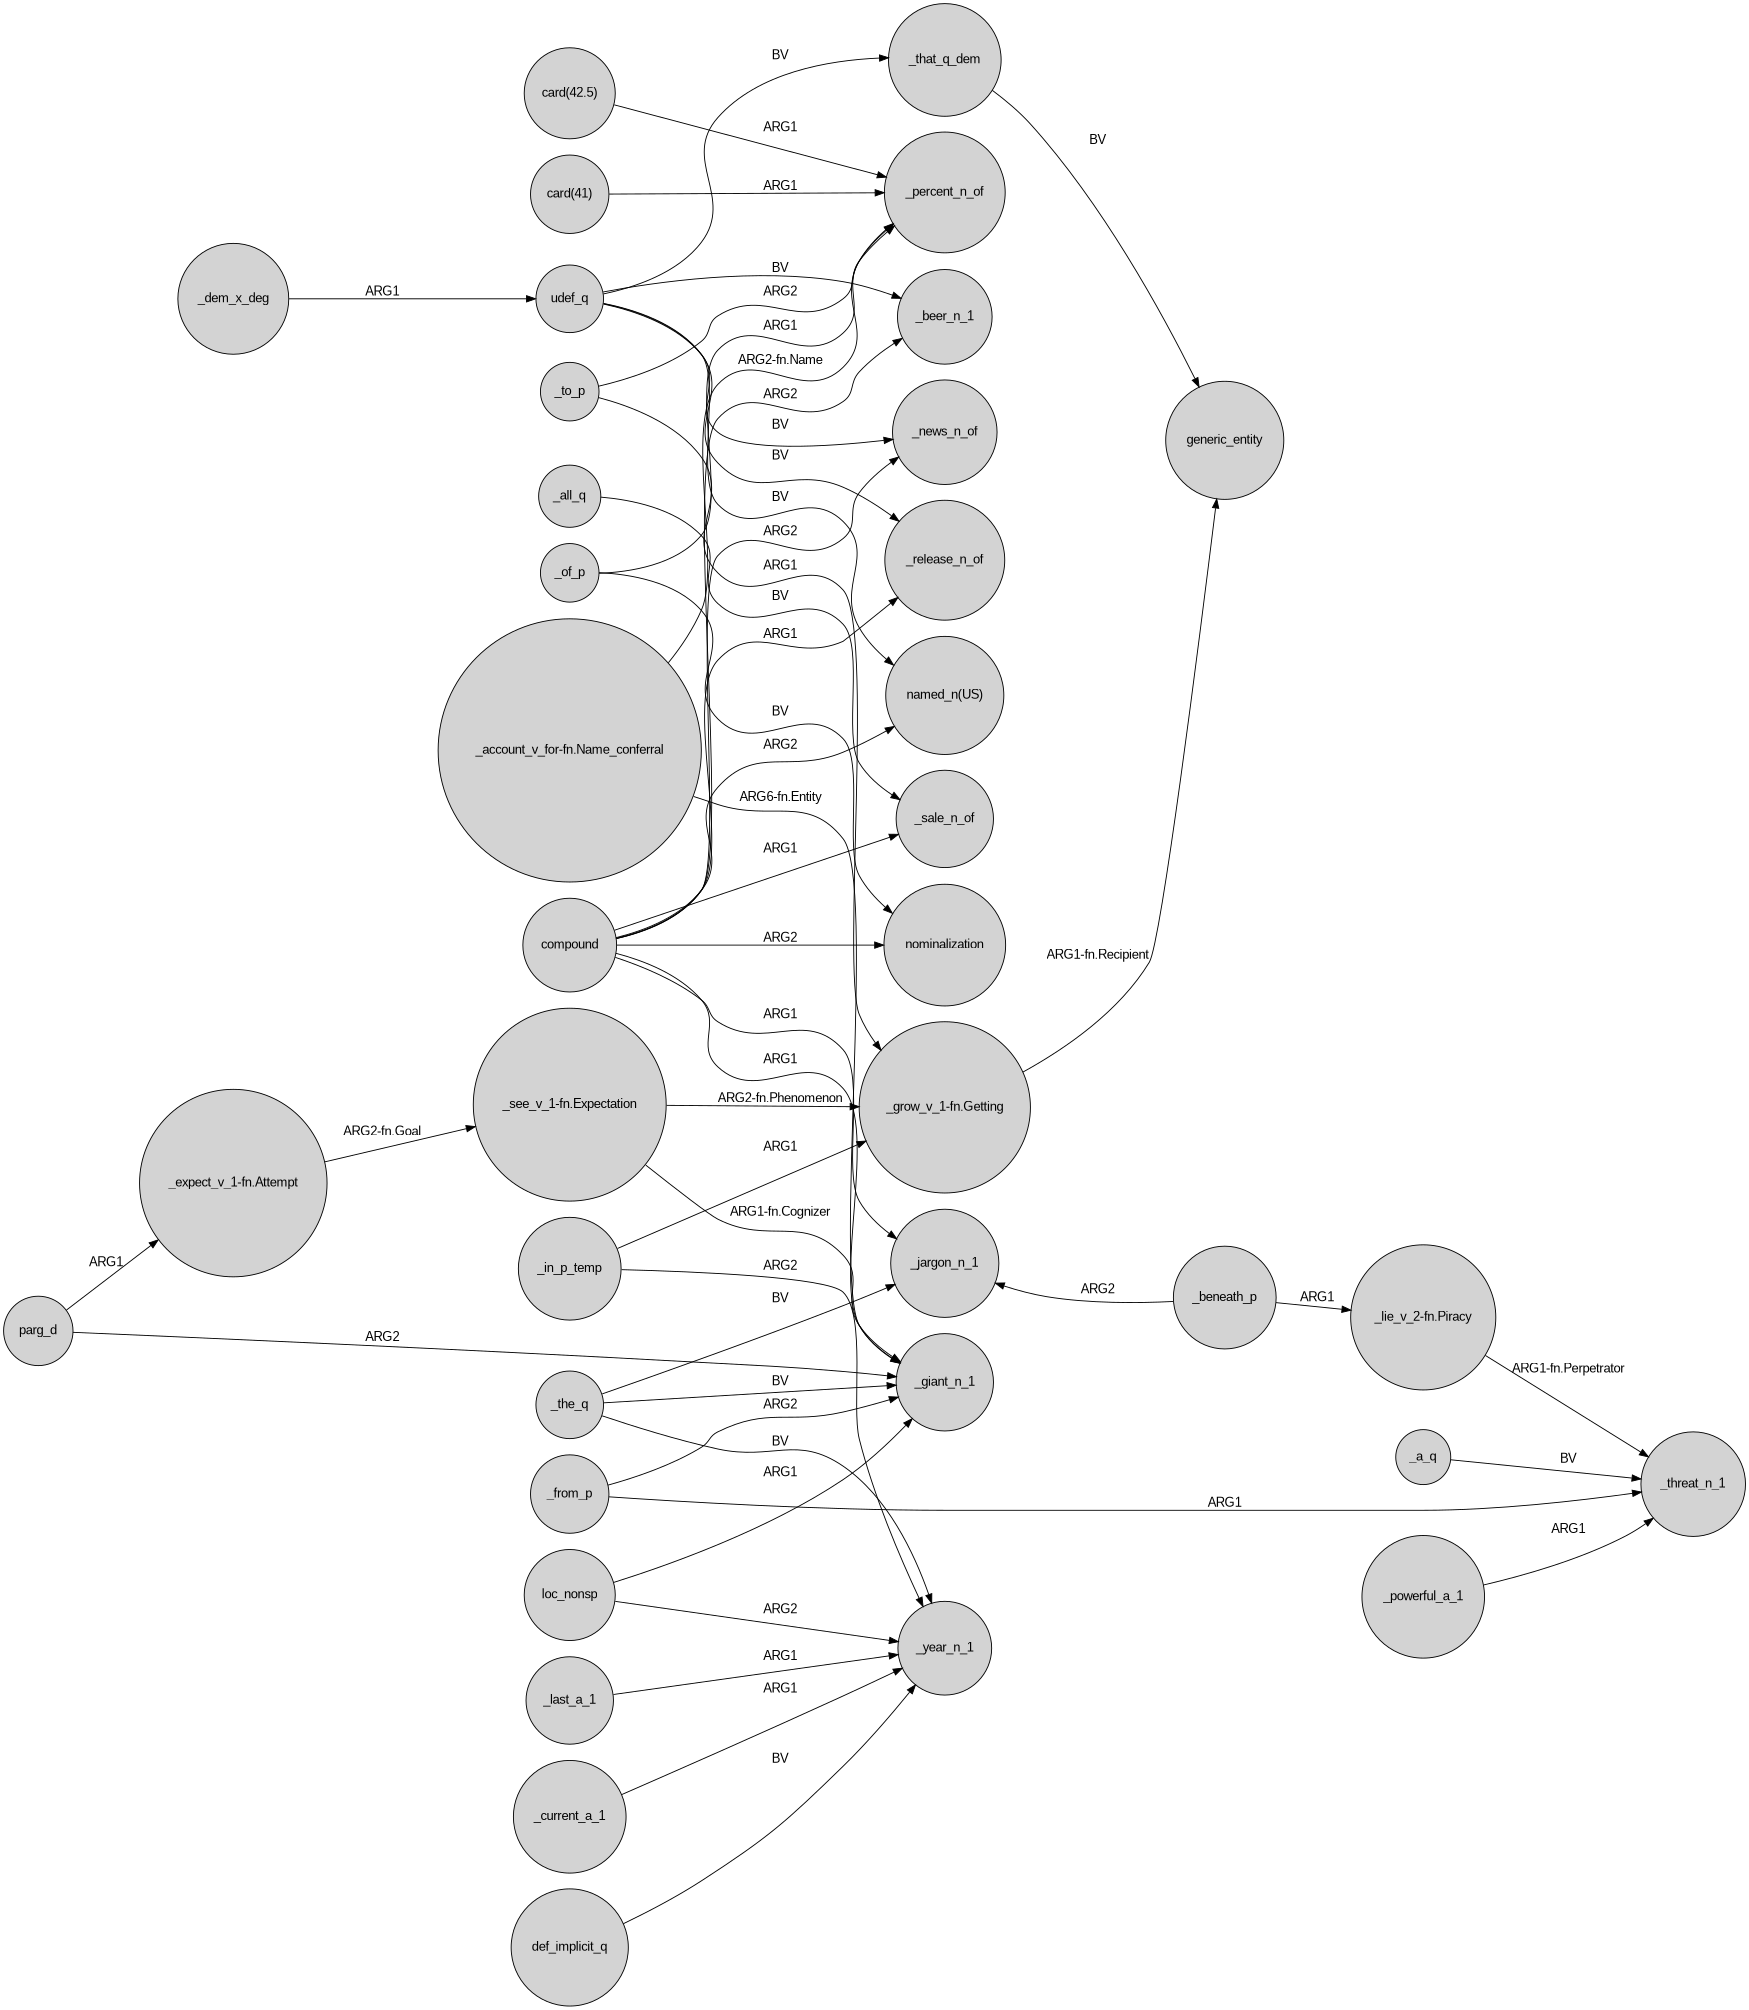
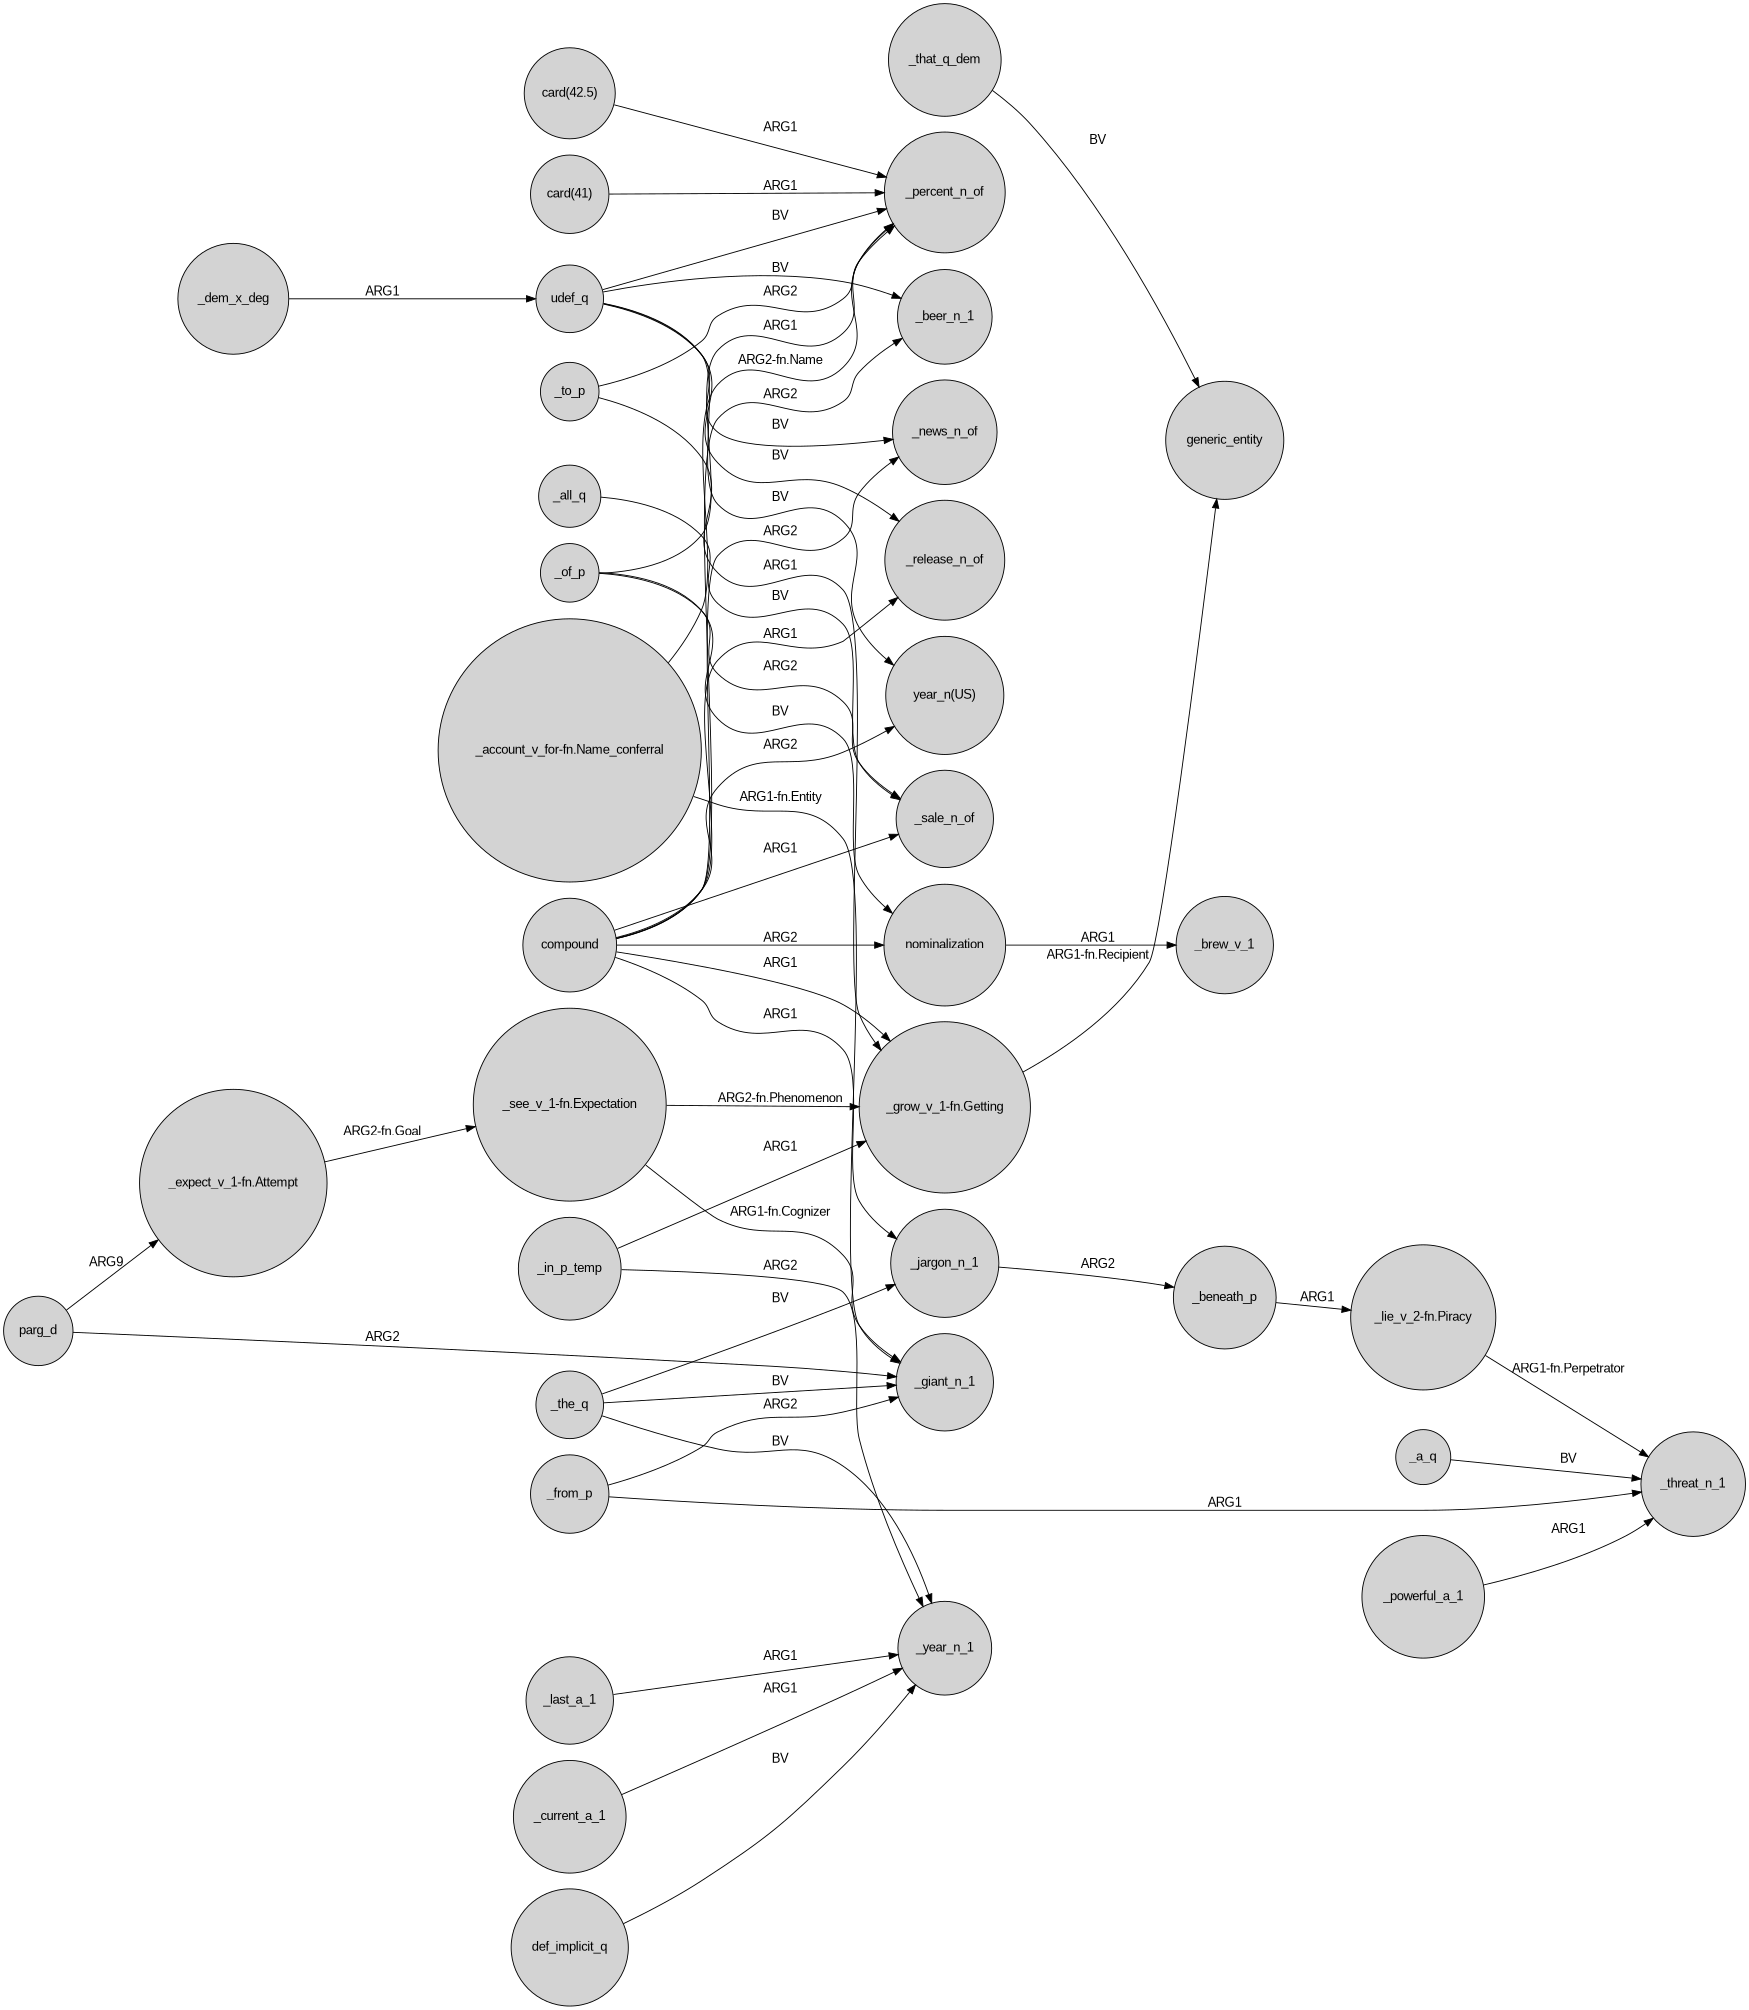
(704, 148) -> (740, 250)
none -> (747, 689)
(945, 695) -> (945, 695)
(780, 798) -> (780, 798)
none -> (1225, 945)
(837, 1083) -> (756, 978)
(106, 1263) -> (106, 1263)
(1088, 1301) -> (1082, 1275)
(570, 1595) -> none
